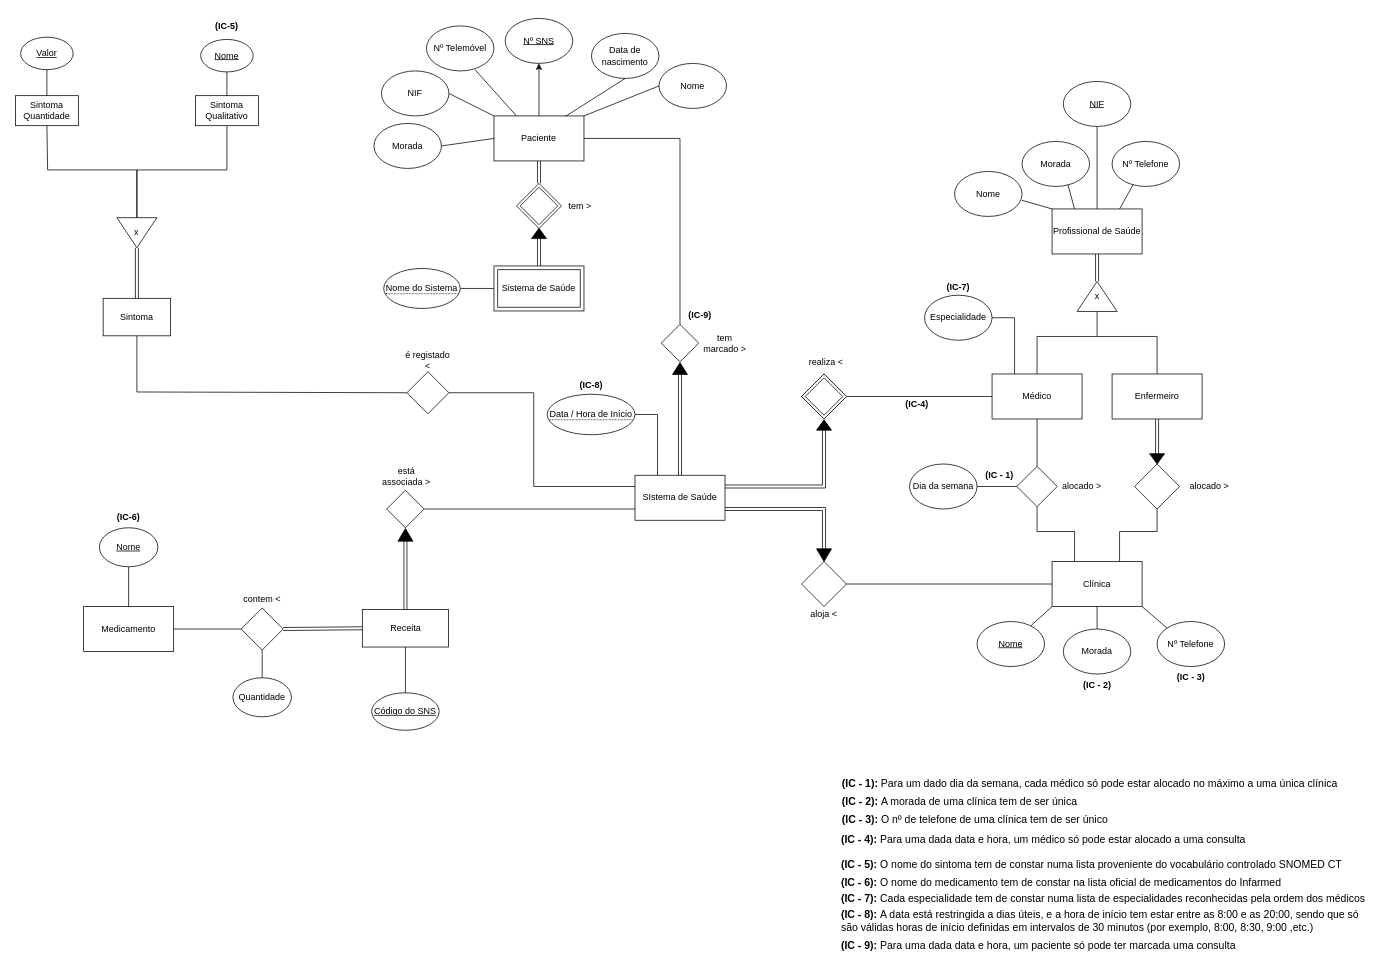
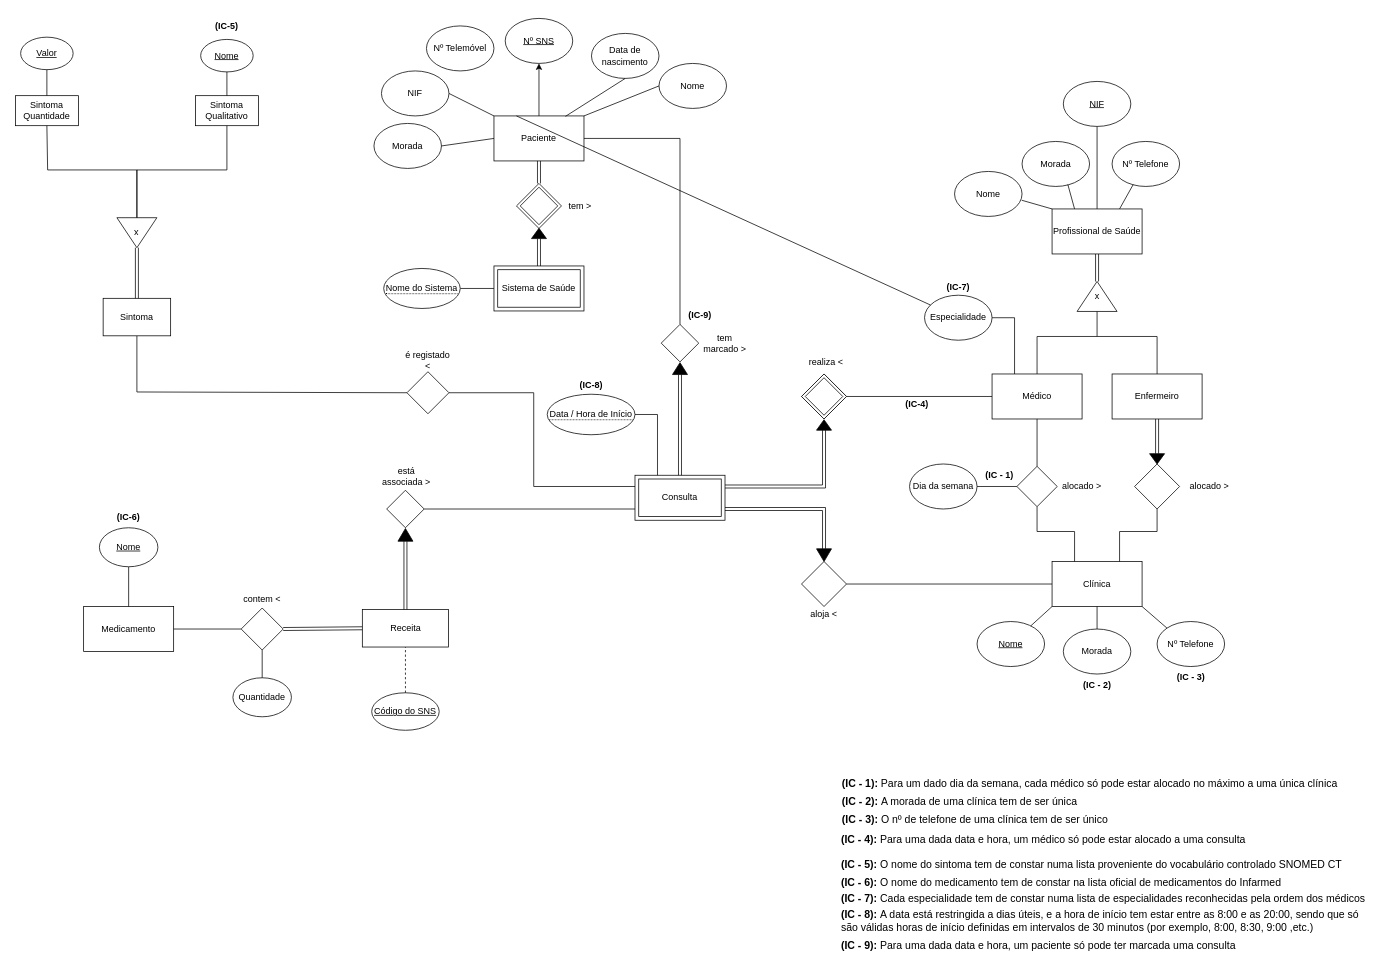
(496, 93) -> (723, 210)
none -> (680, 498)
(405, 669) -> (405, 669)
